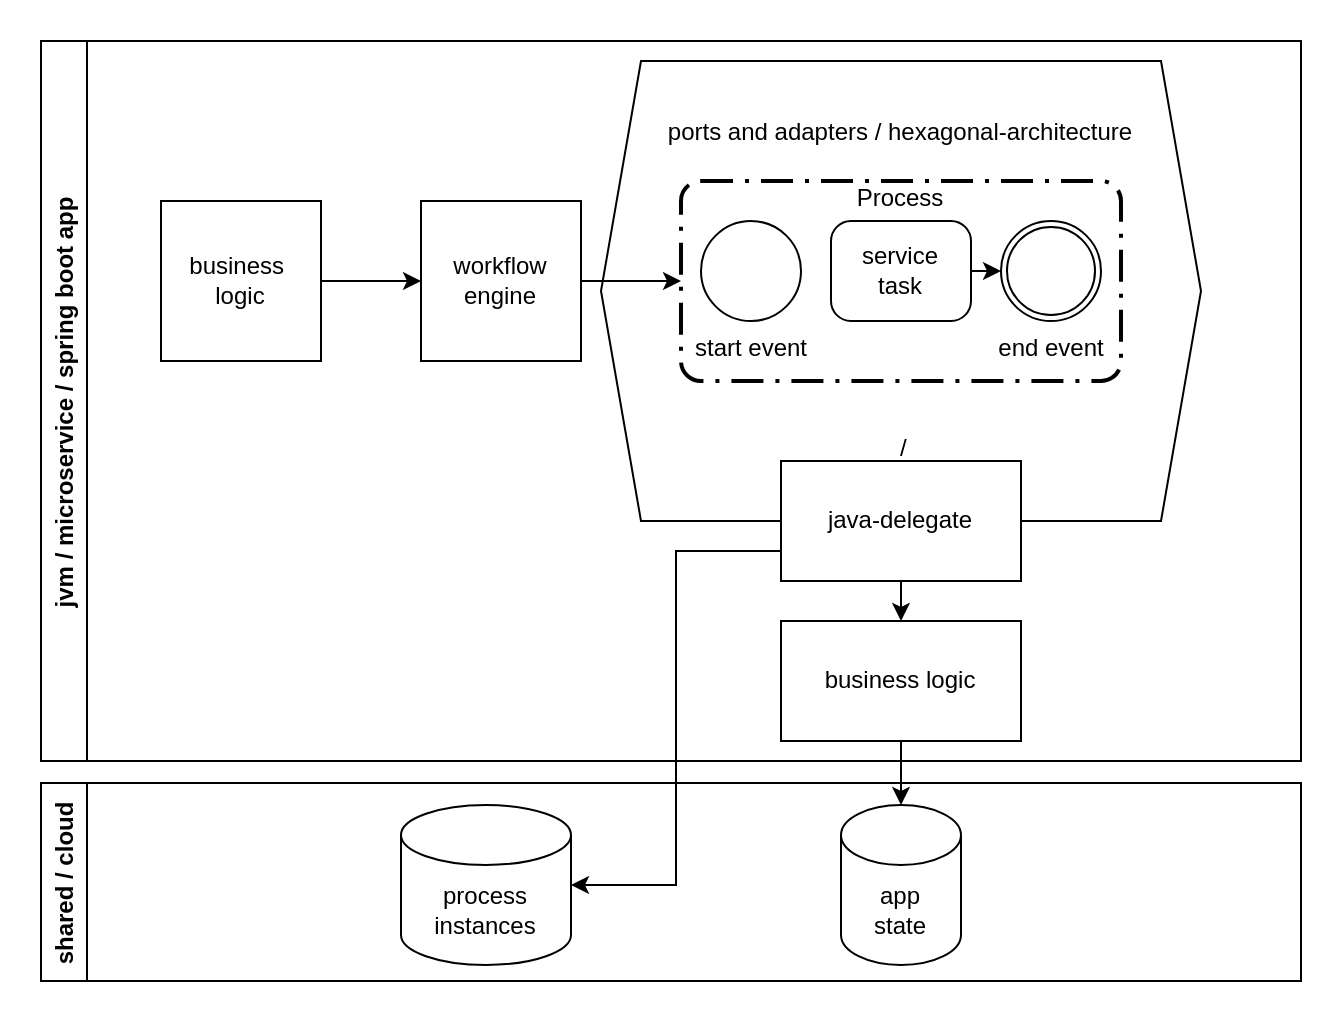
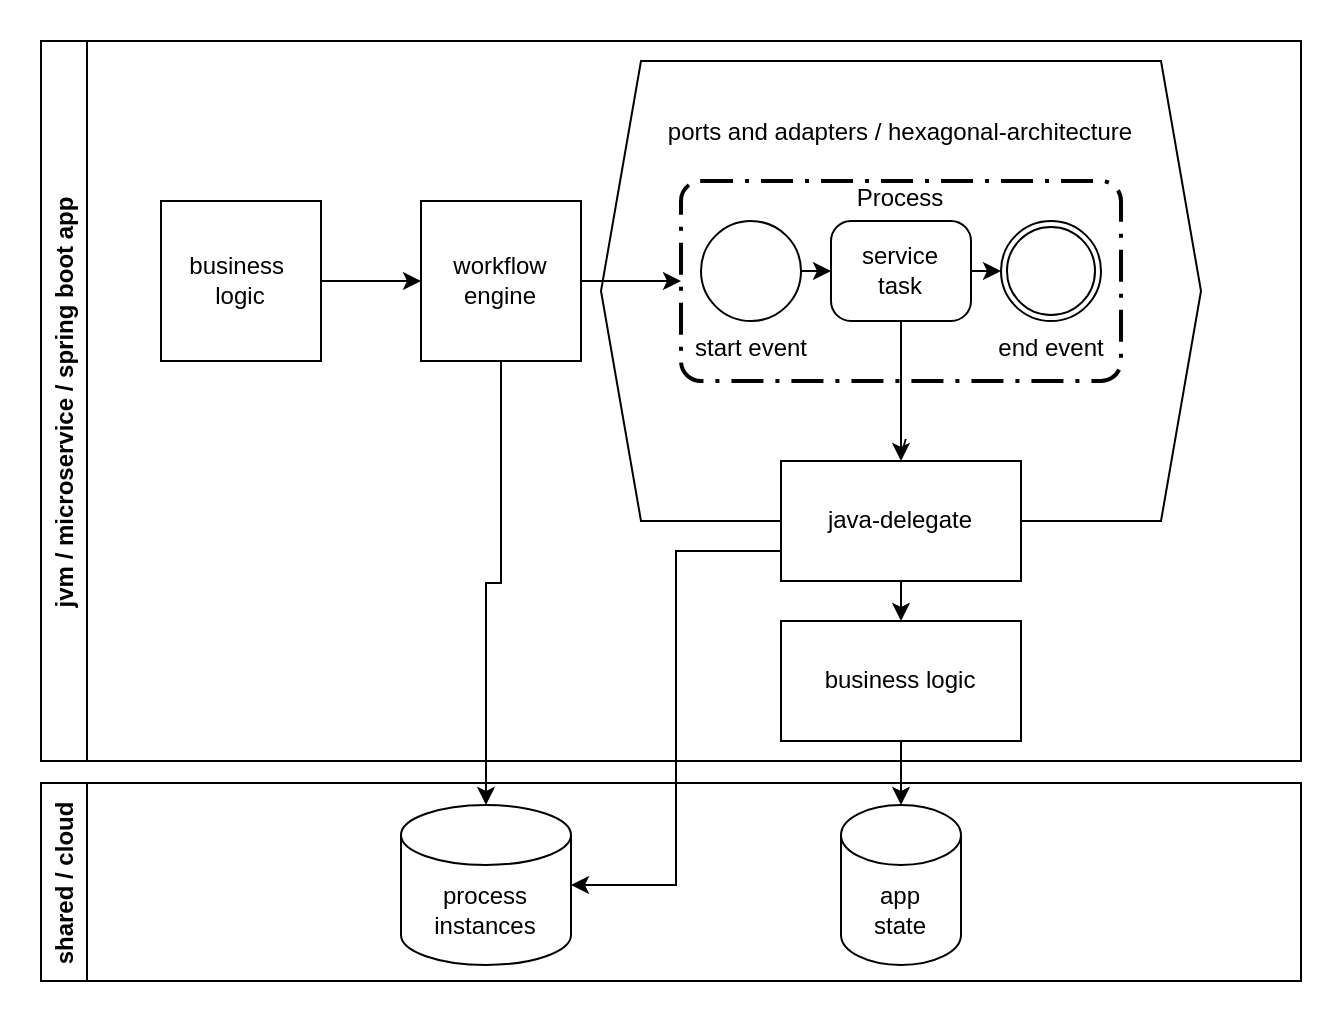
none -> (809, 271)
none -> (901, 384)
none -> (500, 583)
